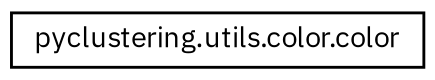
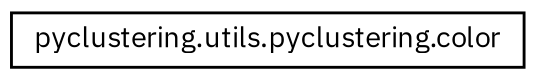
(218, 40) -> (268, 40)
